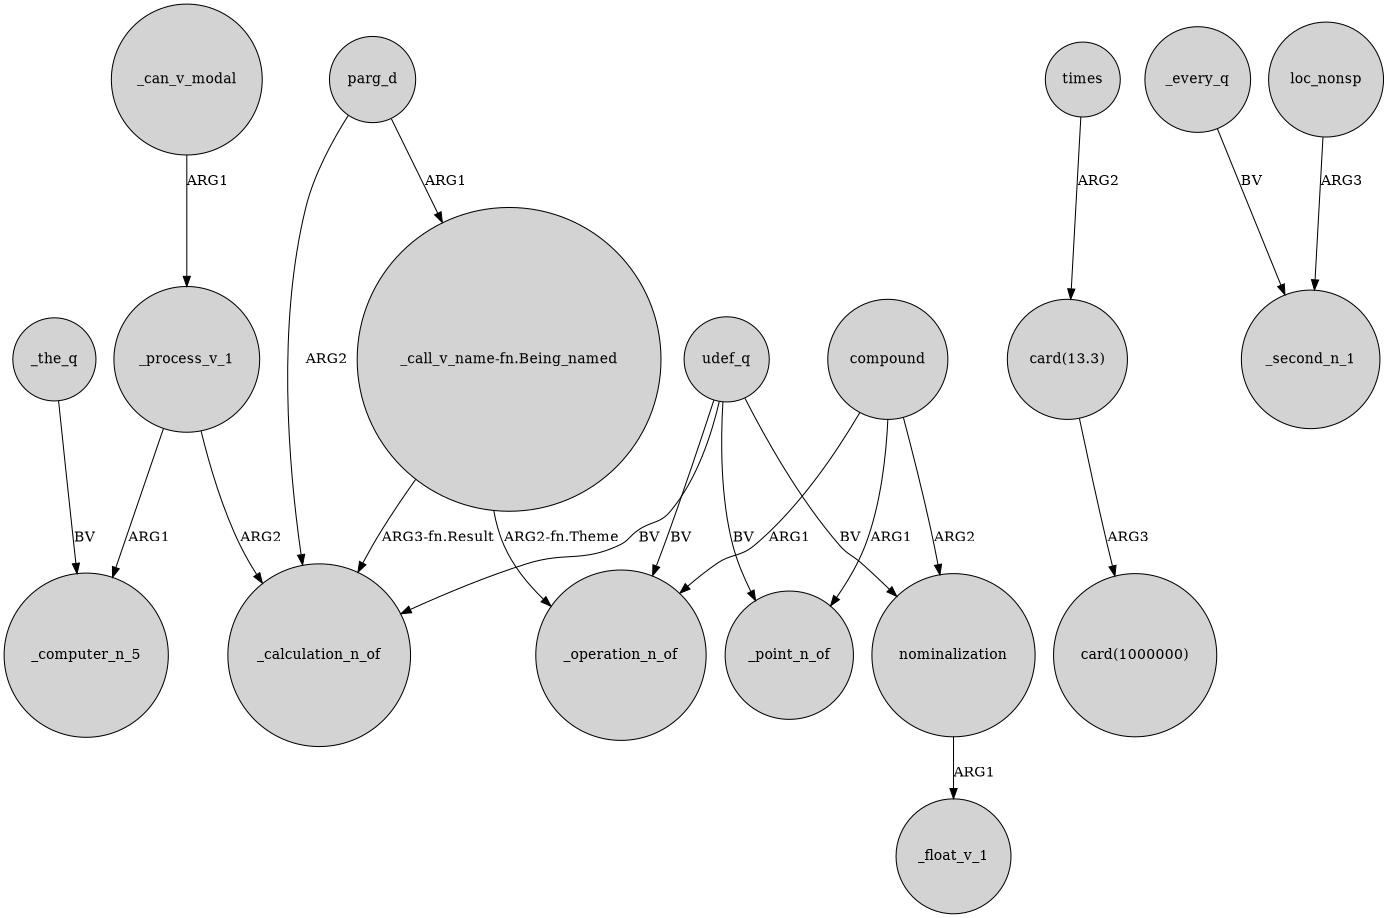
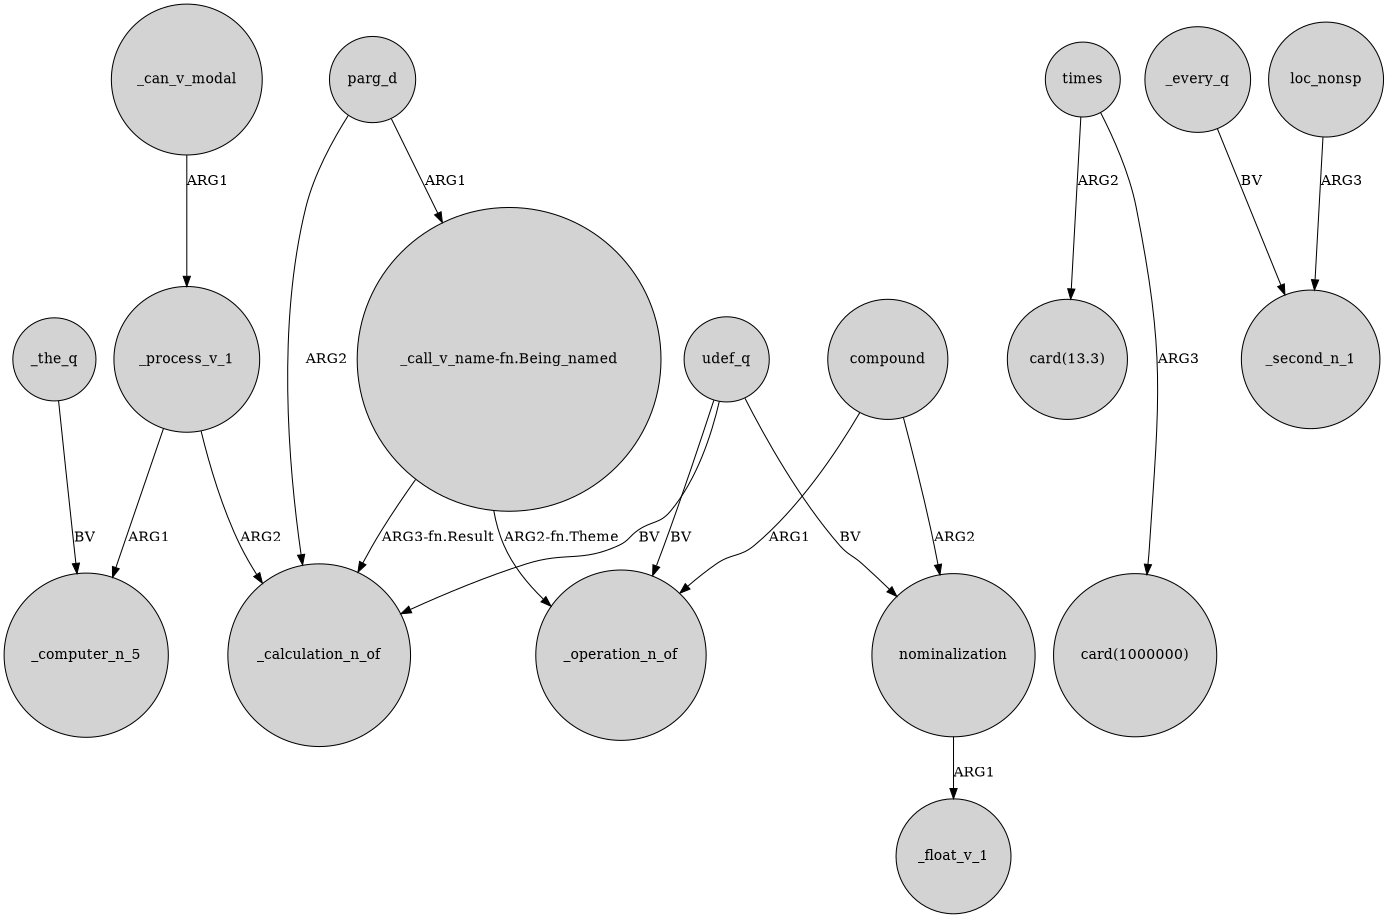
(1095, 492) -> (1155, 334)
(789, 655) -> none
